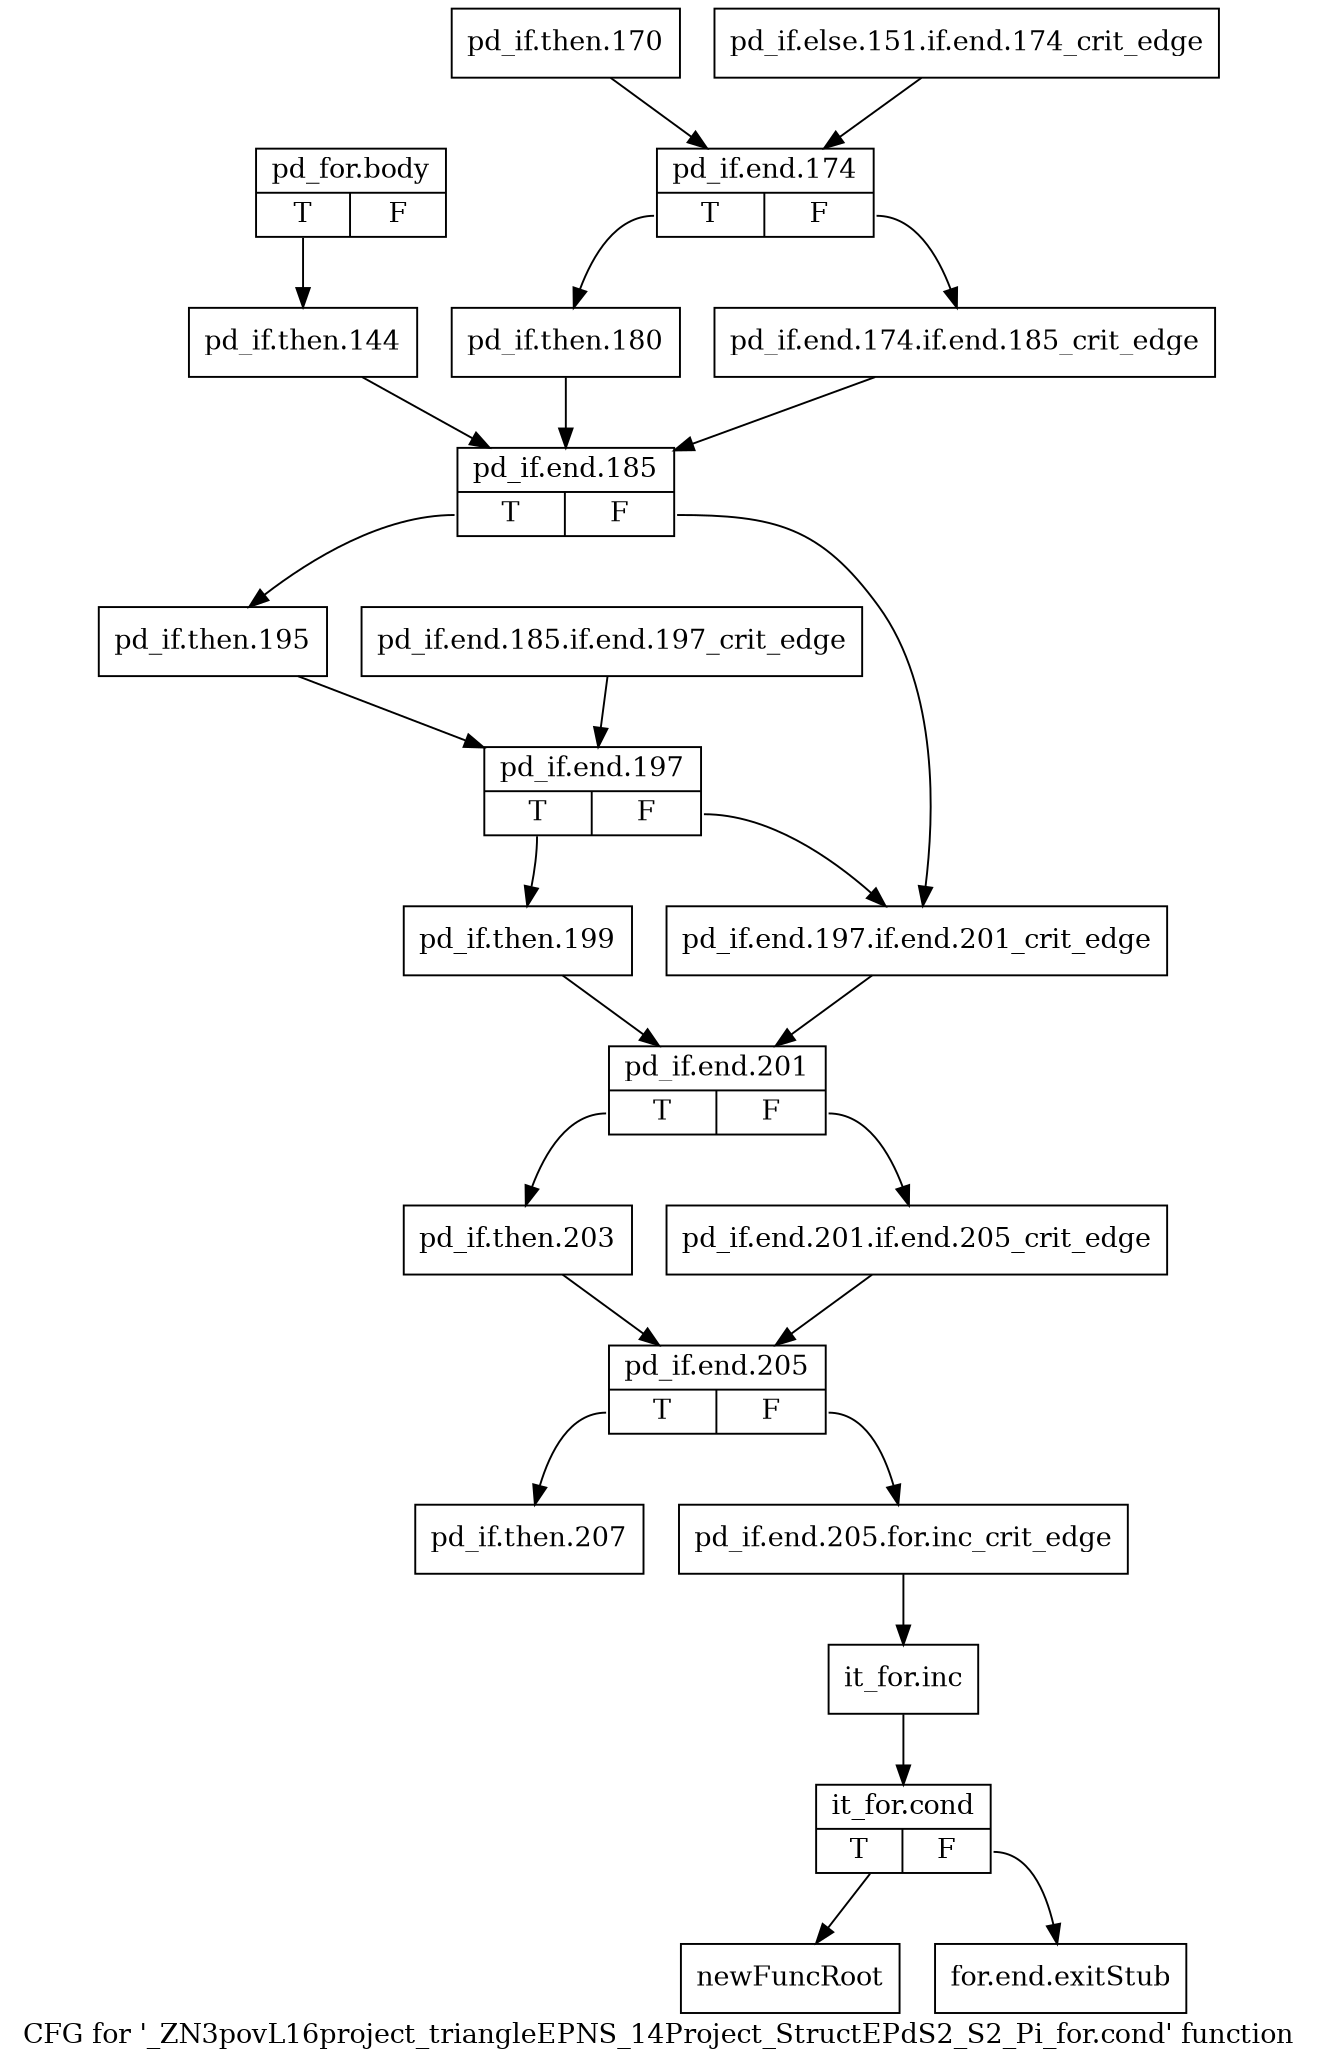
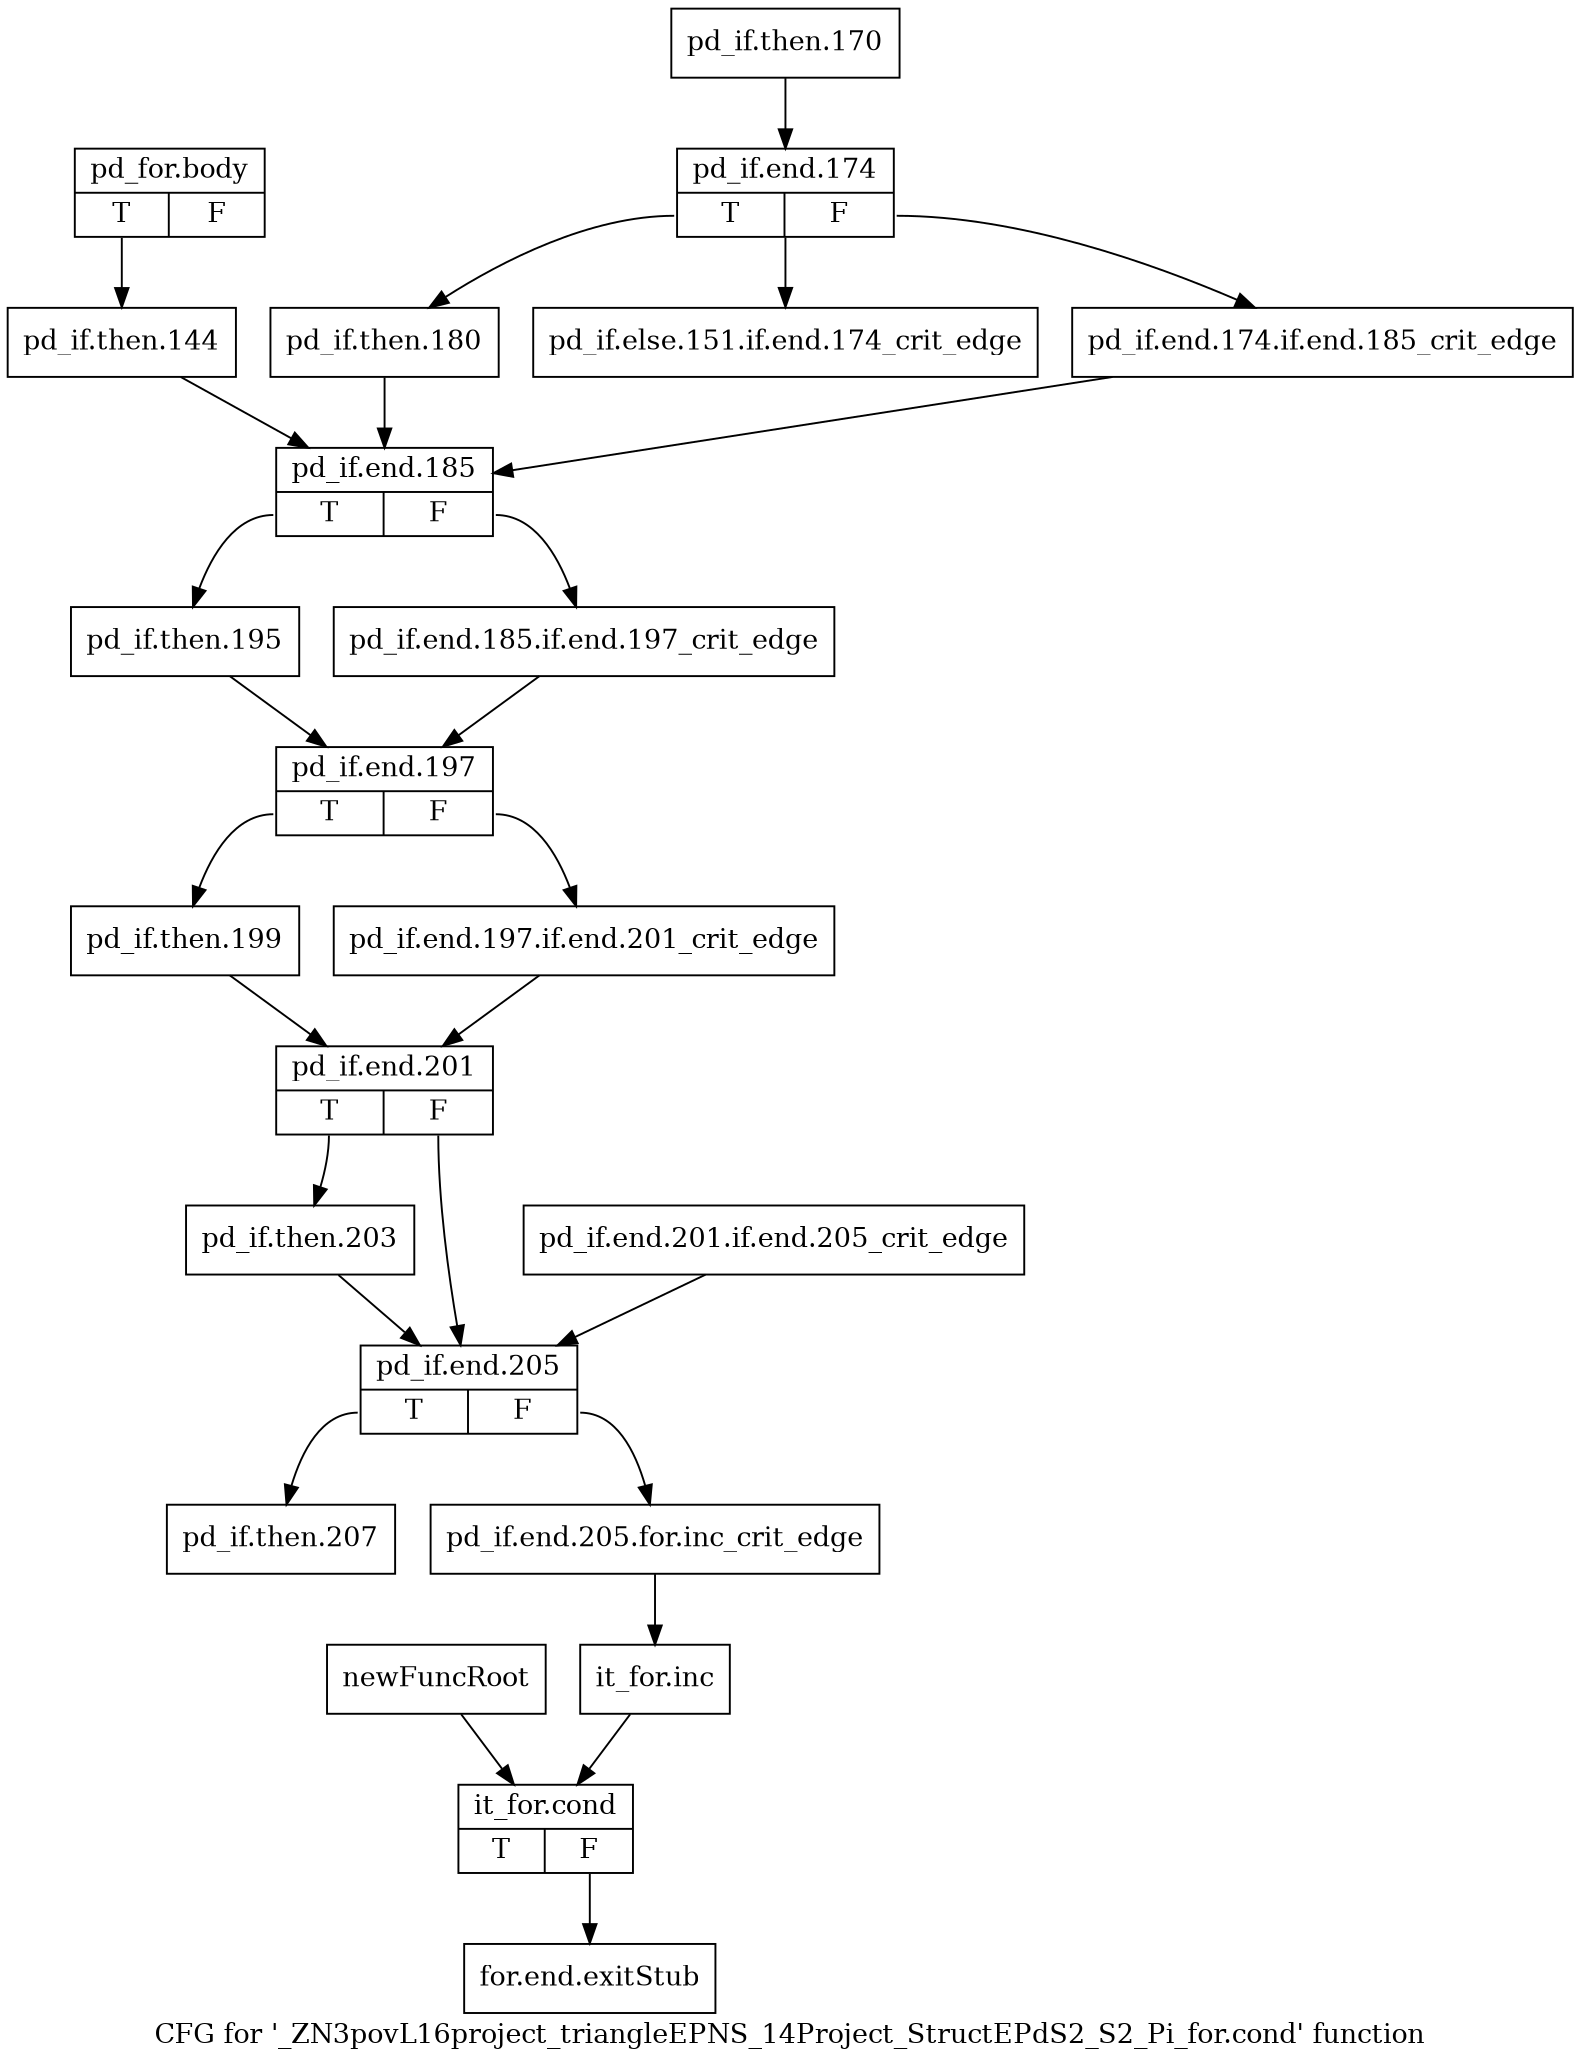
(881, 107) -> (785, 263)
(893, 631) -> (543, 540)
(876, 1139) -> (444, 1231)
(849, 1901) -> (482, 1742)
